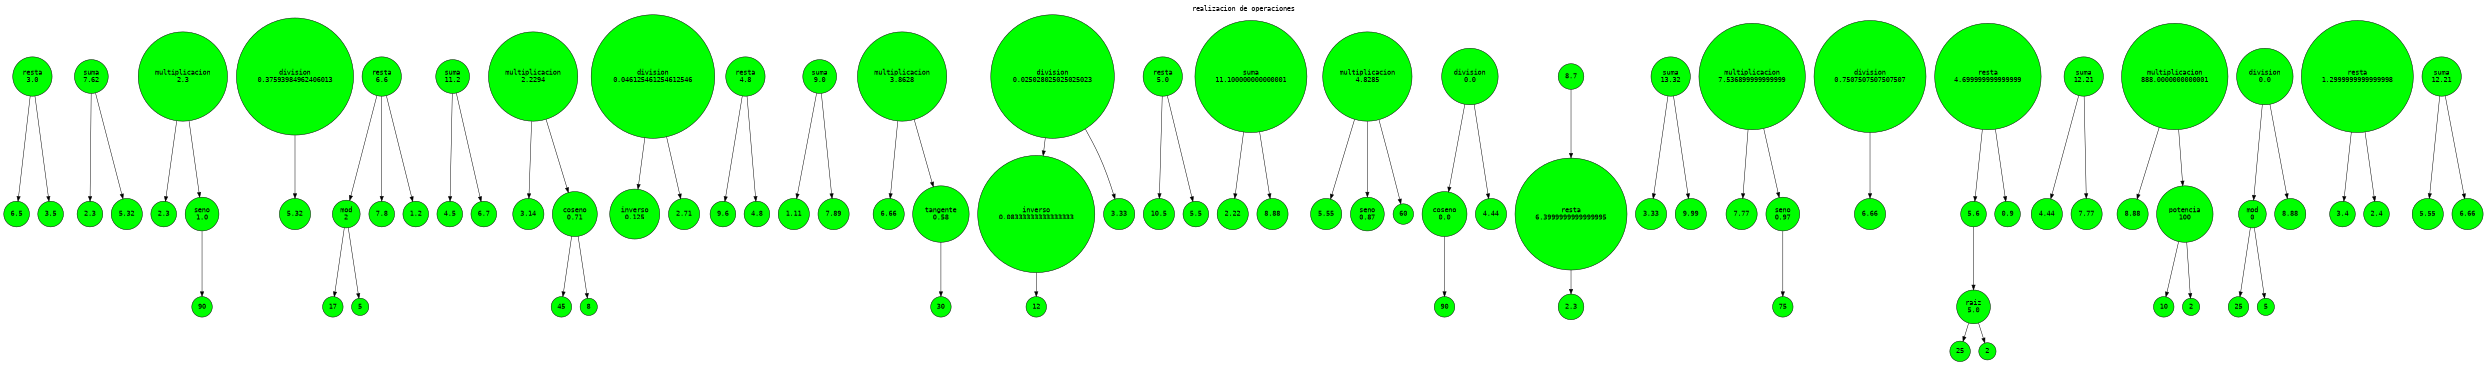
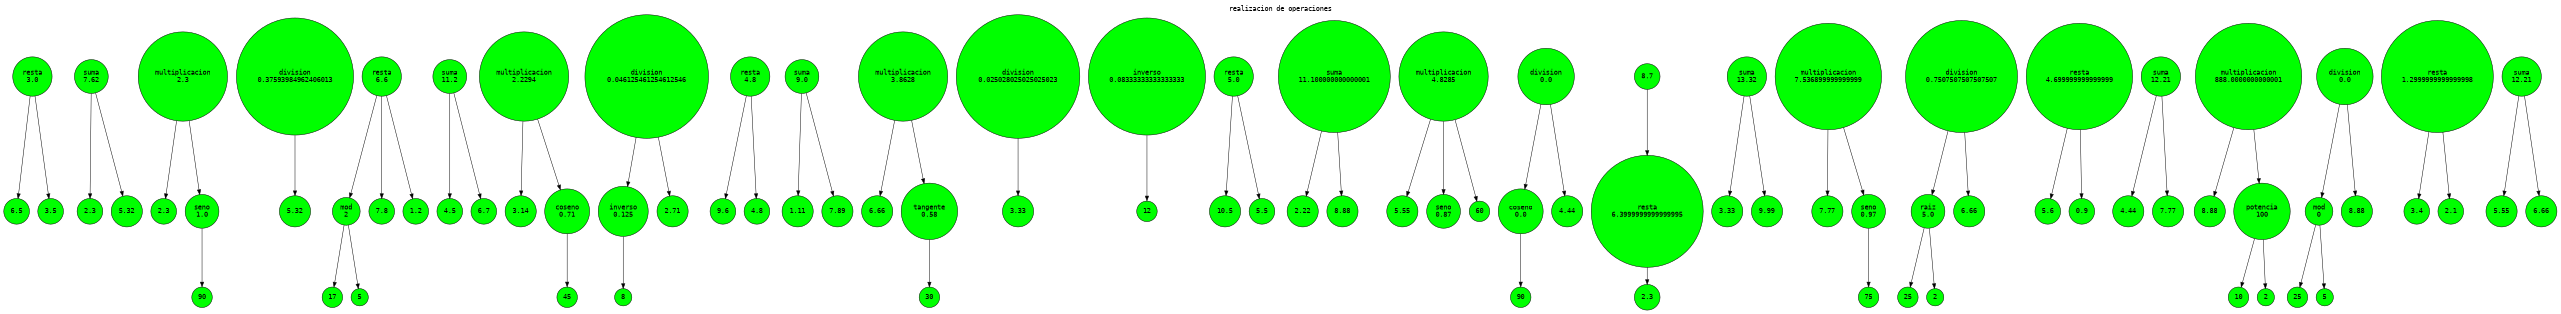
(1045, 144) -> none
(2376, 214) -> (2451, 211)
(1973, 256) -> (1941, 160)
(582, 265) -> (623, 260)
